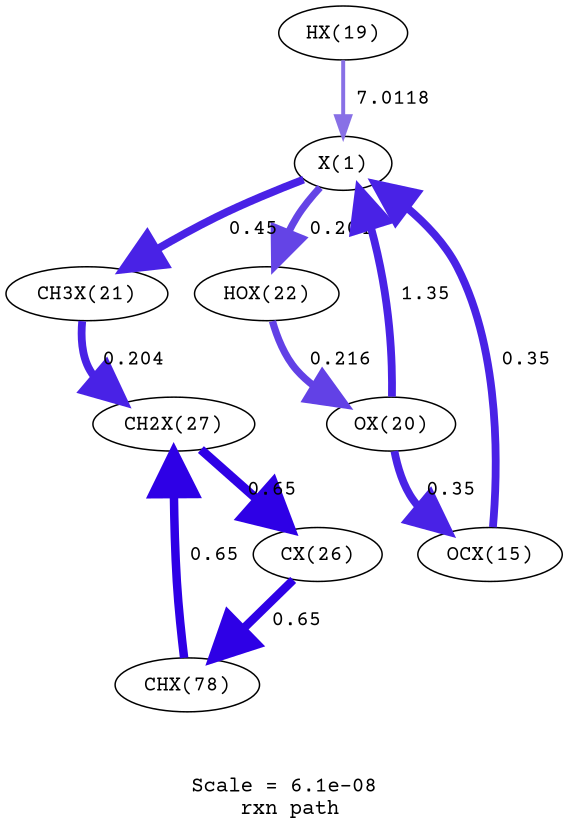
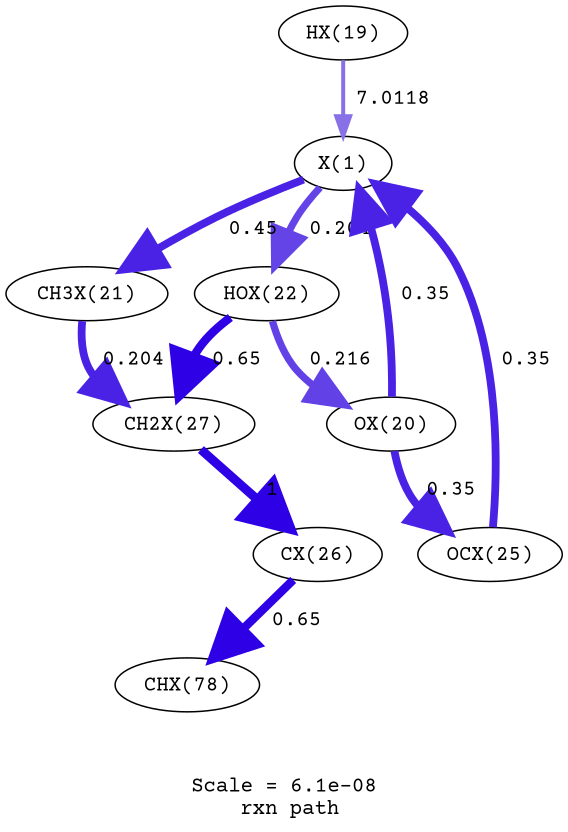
(420, 294) -> (420, 294)
(266, 489) -> (266, 489)
(490, 554) -> (490, 554)
(177, 576) -> (210, 335)
